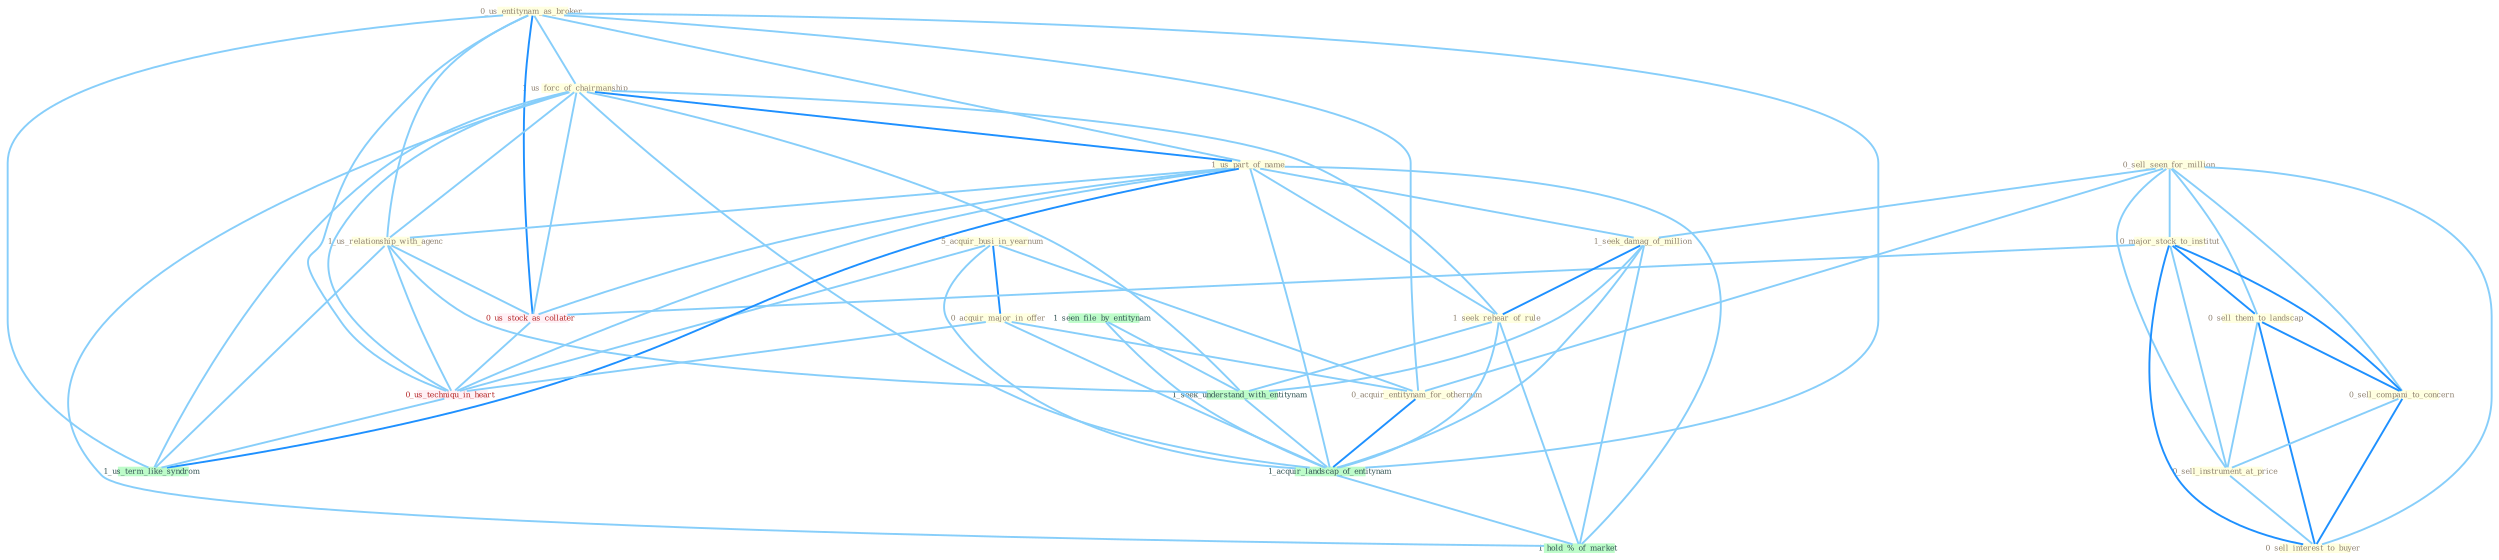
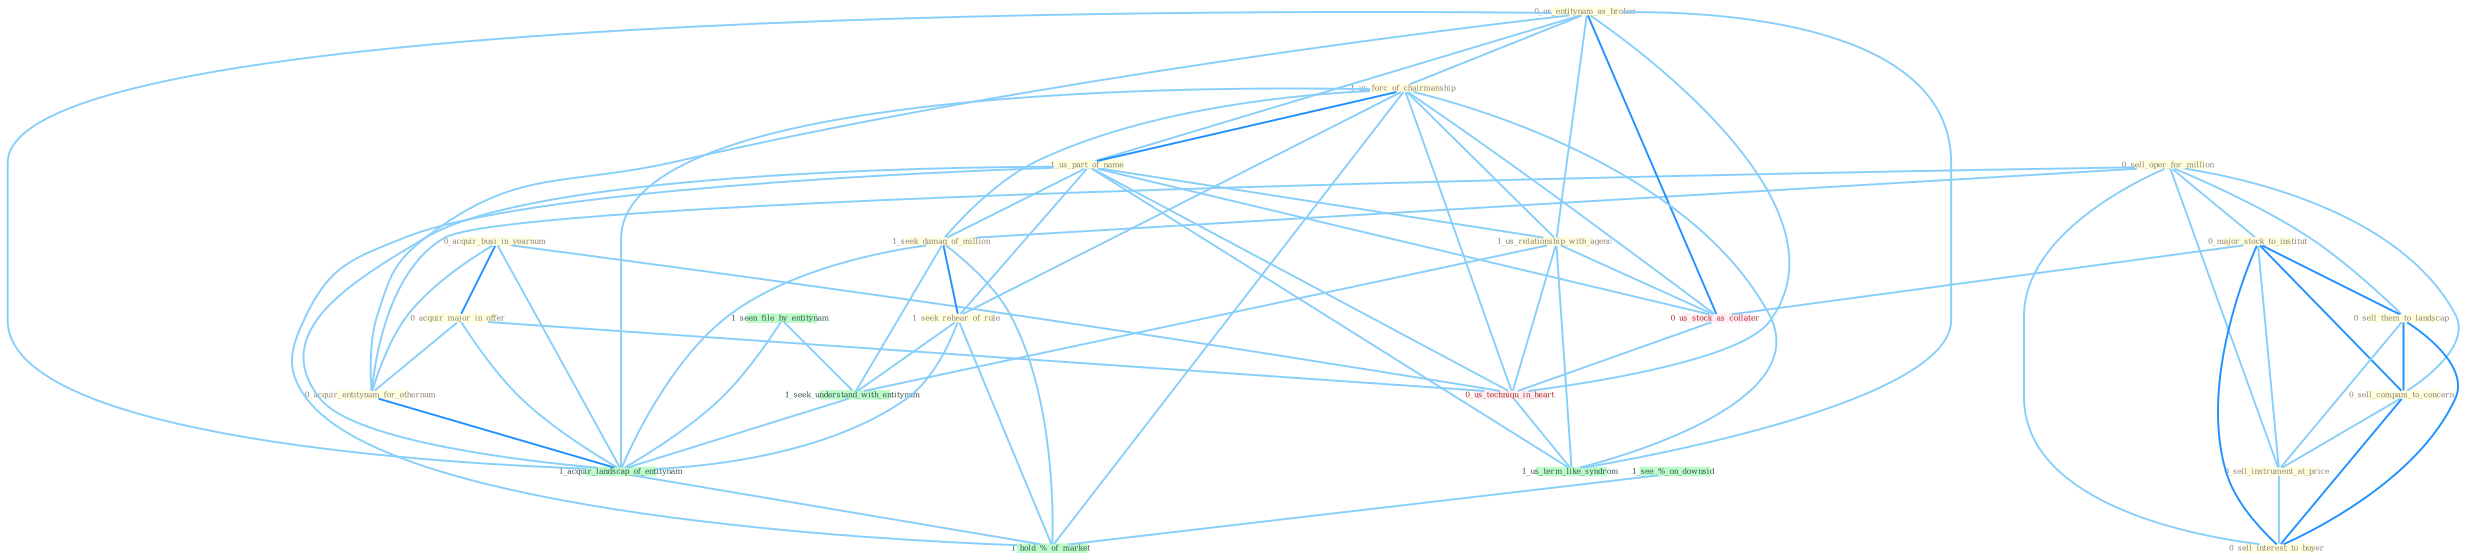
(2170, 165) -> (2170, 165)
(903, 179) -> (1142, 124)
(993, 242) -> (496, 242)
(834, 274) -> (1330, 318)
none -> (1675, 472)
